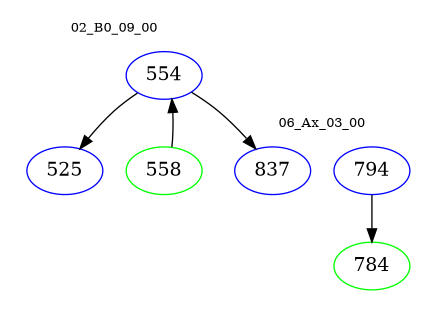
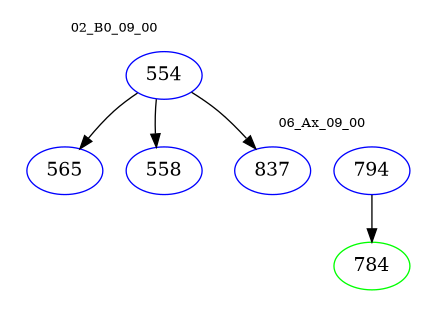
(322, 124) -> (322, 124)
(173, 130) -> (155, 116)
(65, 171) -> (65, 171)
(164, 171) -> (164, 171)
